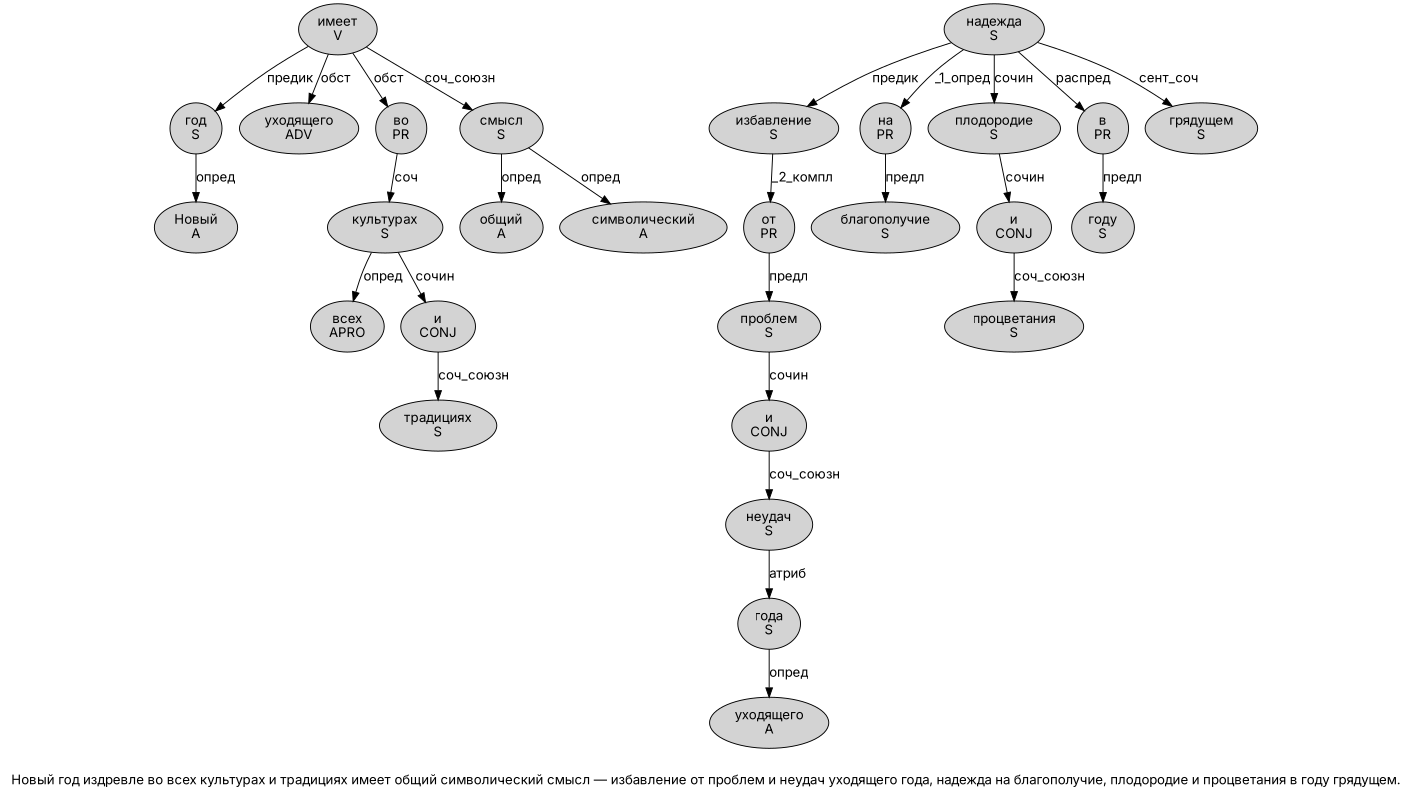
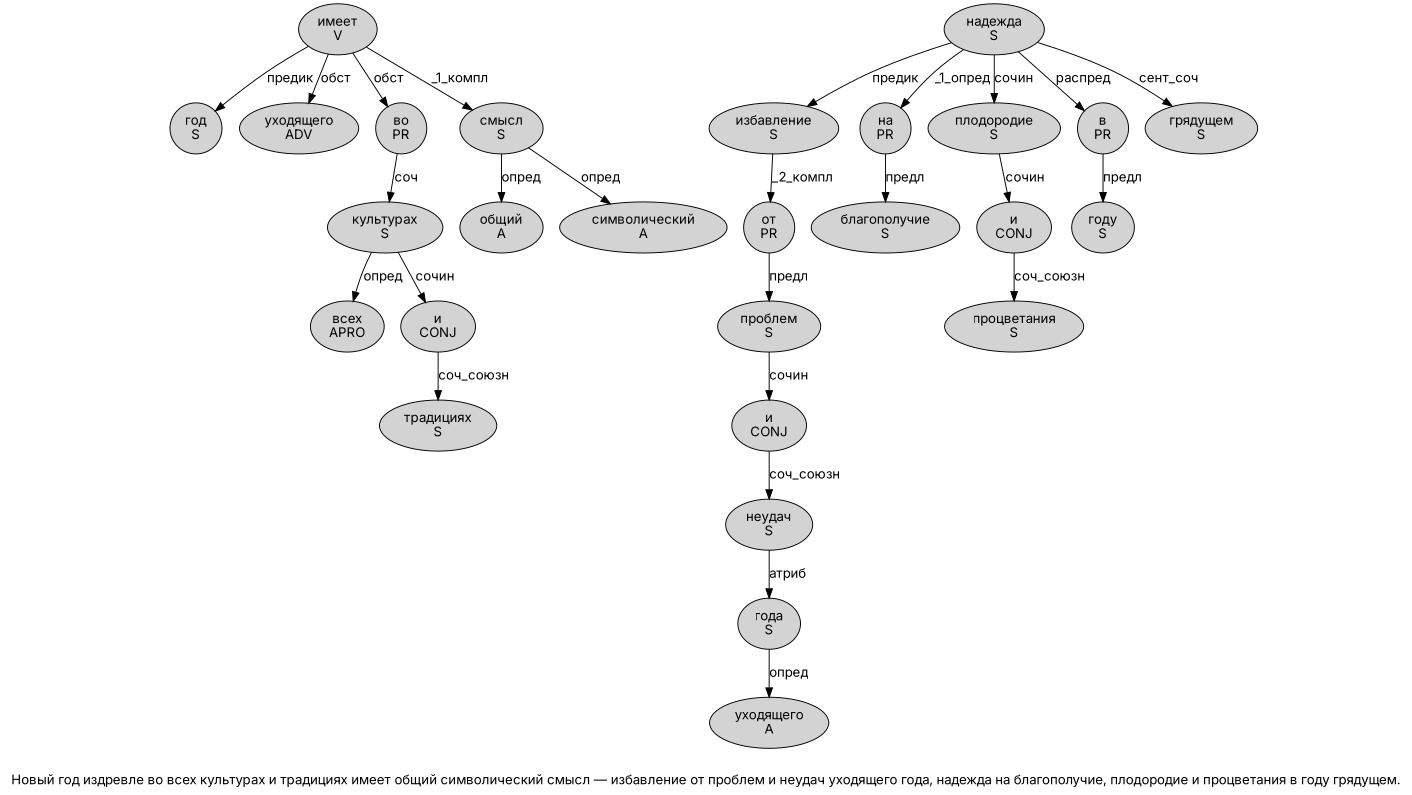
(460, 79) -> (460, 79)
(196, 227) -> none
